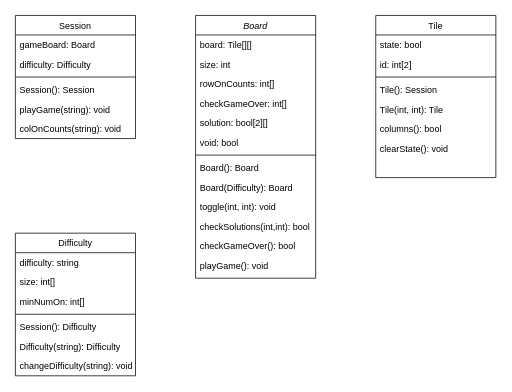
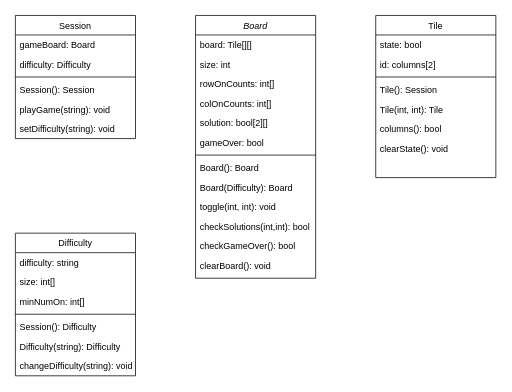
(400, 65) -> (410, 65)
(246, 104) -> (240, 104)
(77, 129) -> (79, 129)
(220, 143) -> (231, 143)
(235, 266) -> (240, 266)
